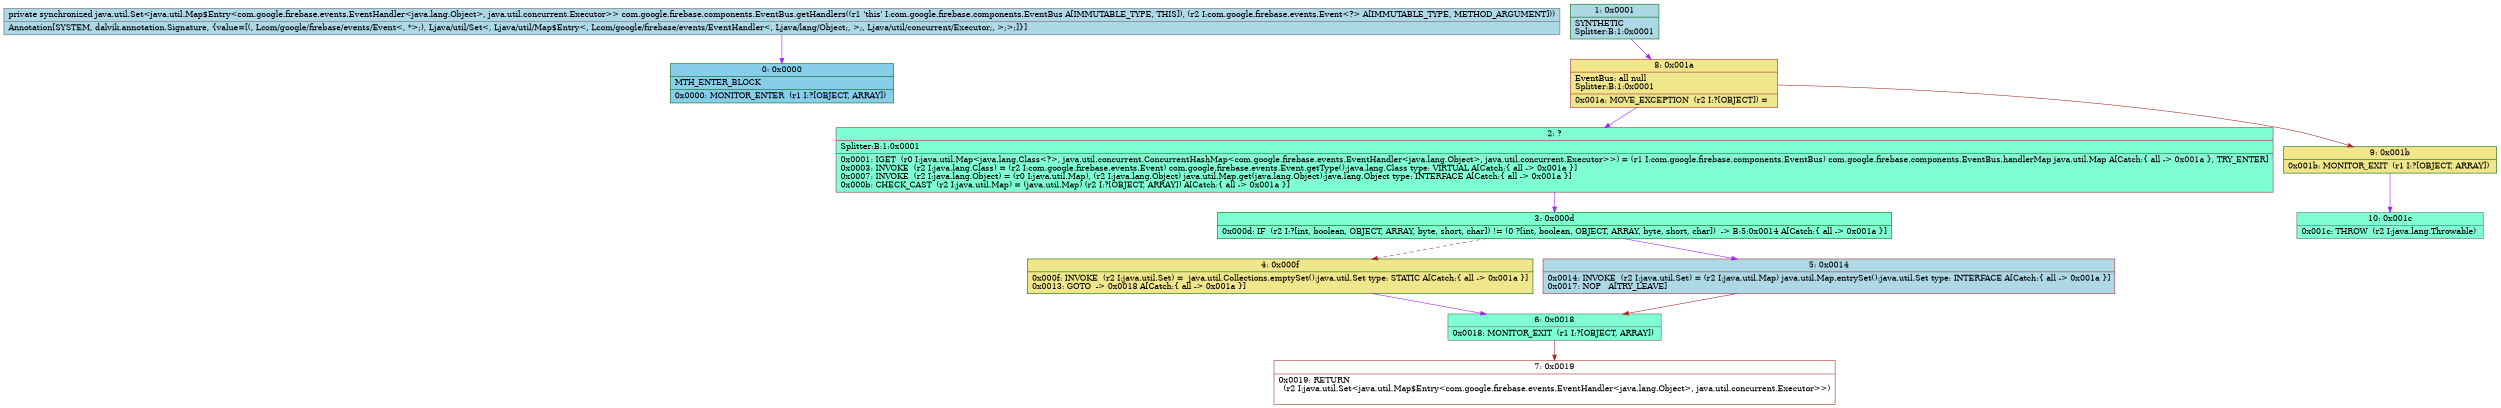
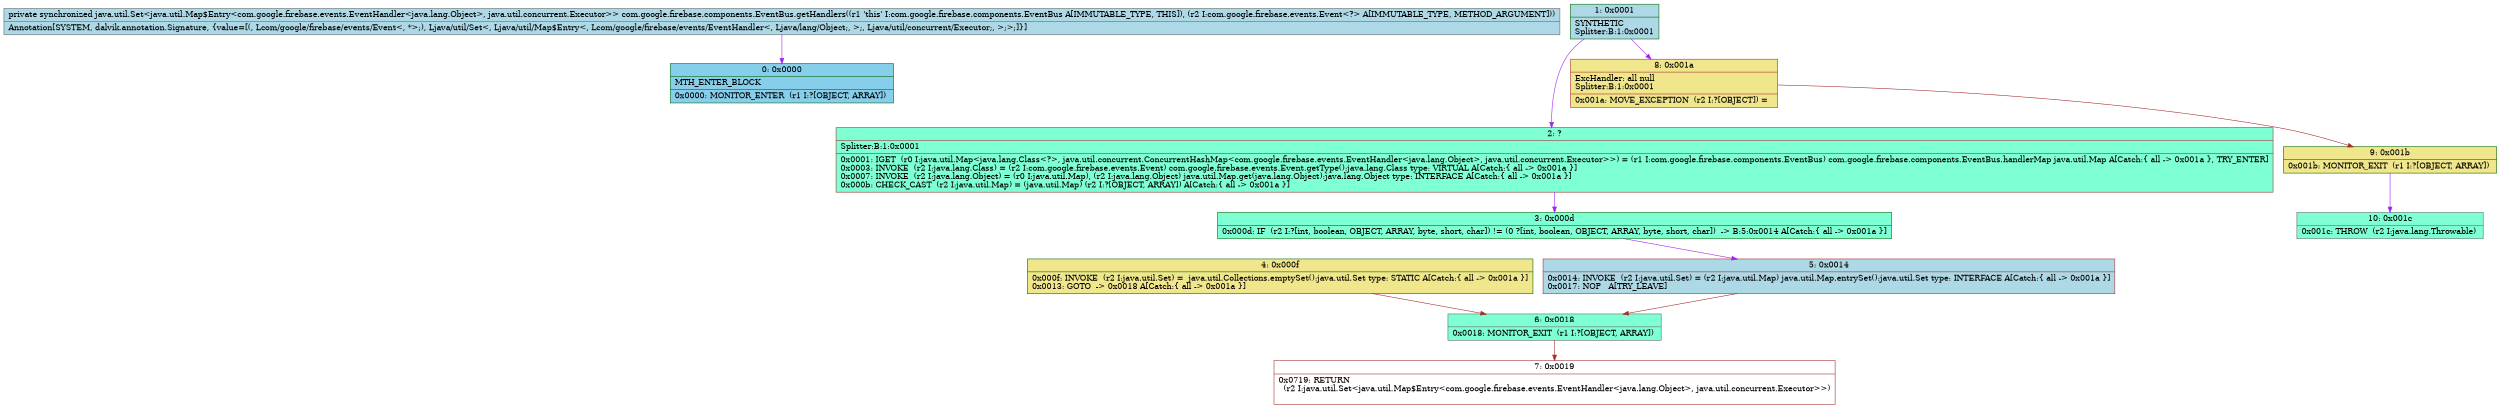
(1611, 79) -> (1615, 79)
(1623, 116) -> (1558, 76)
(1432, 248) -> none
(1426, 303) -> (1426, 303)
(1317, 380) -> (1317, 380)
